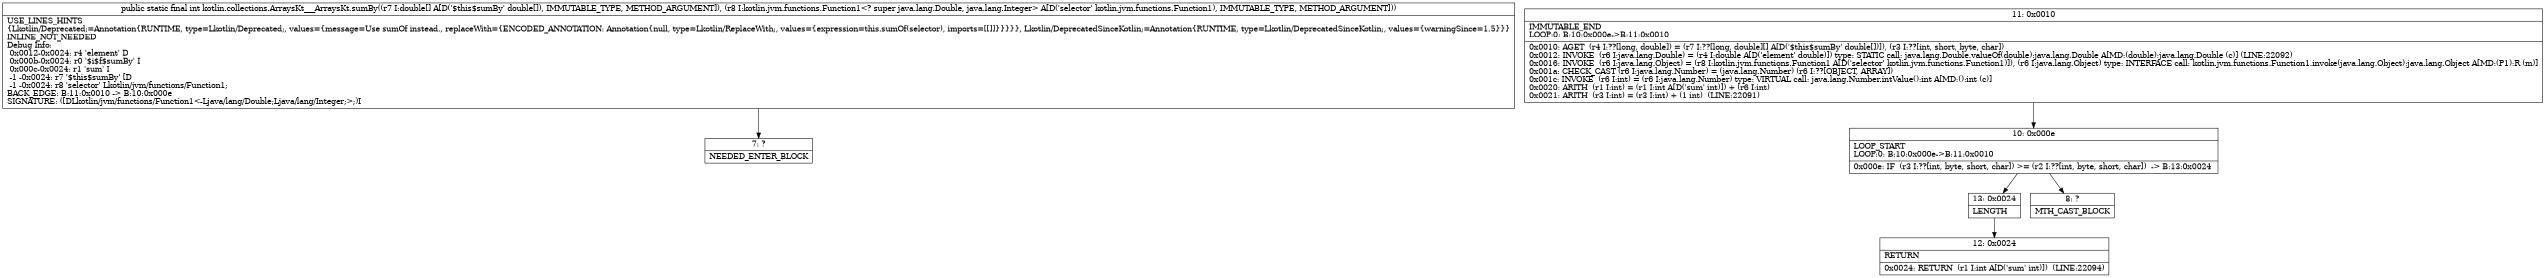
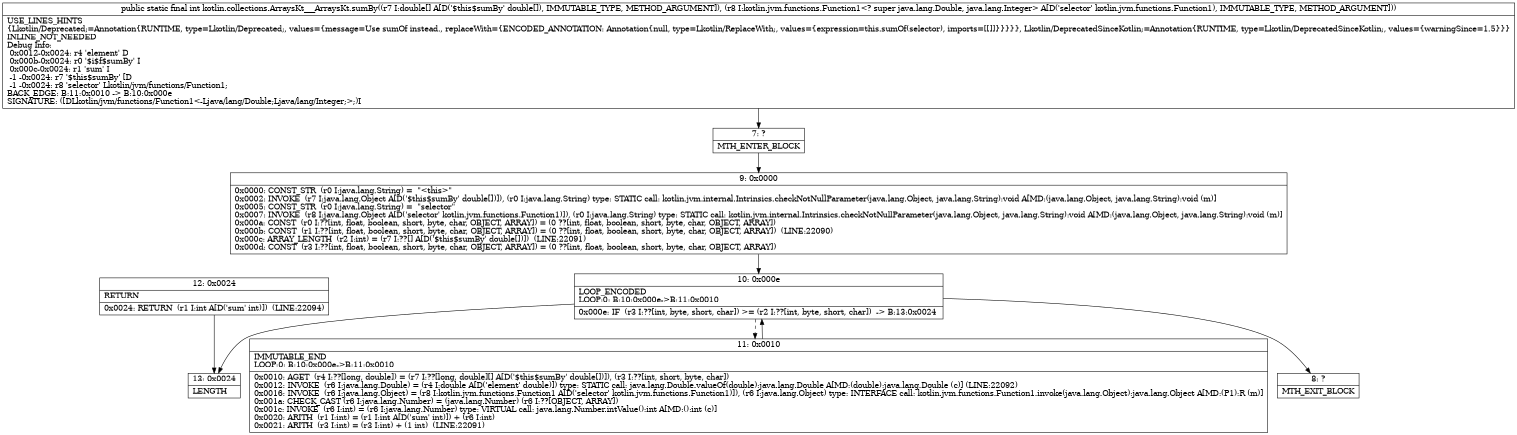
(1879, 146) -> (612, 292)
(759, 157) -> (759, 146)
(2072, 212) -> (1318, 392)
none -> (759, 213)
(1994, 225) -> (214, 341)
none -> (755, 326)
